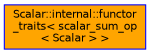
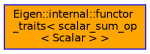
(75, 27) -> (75, 27)
